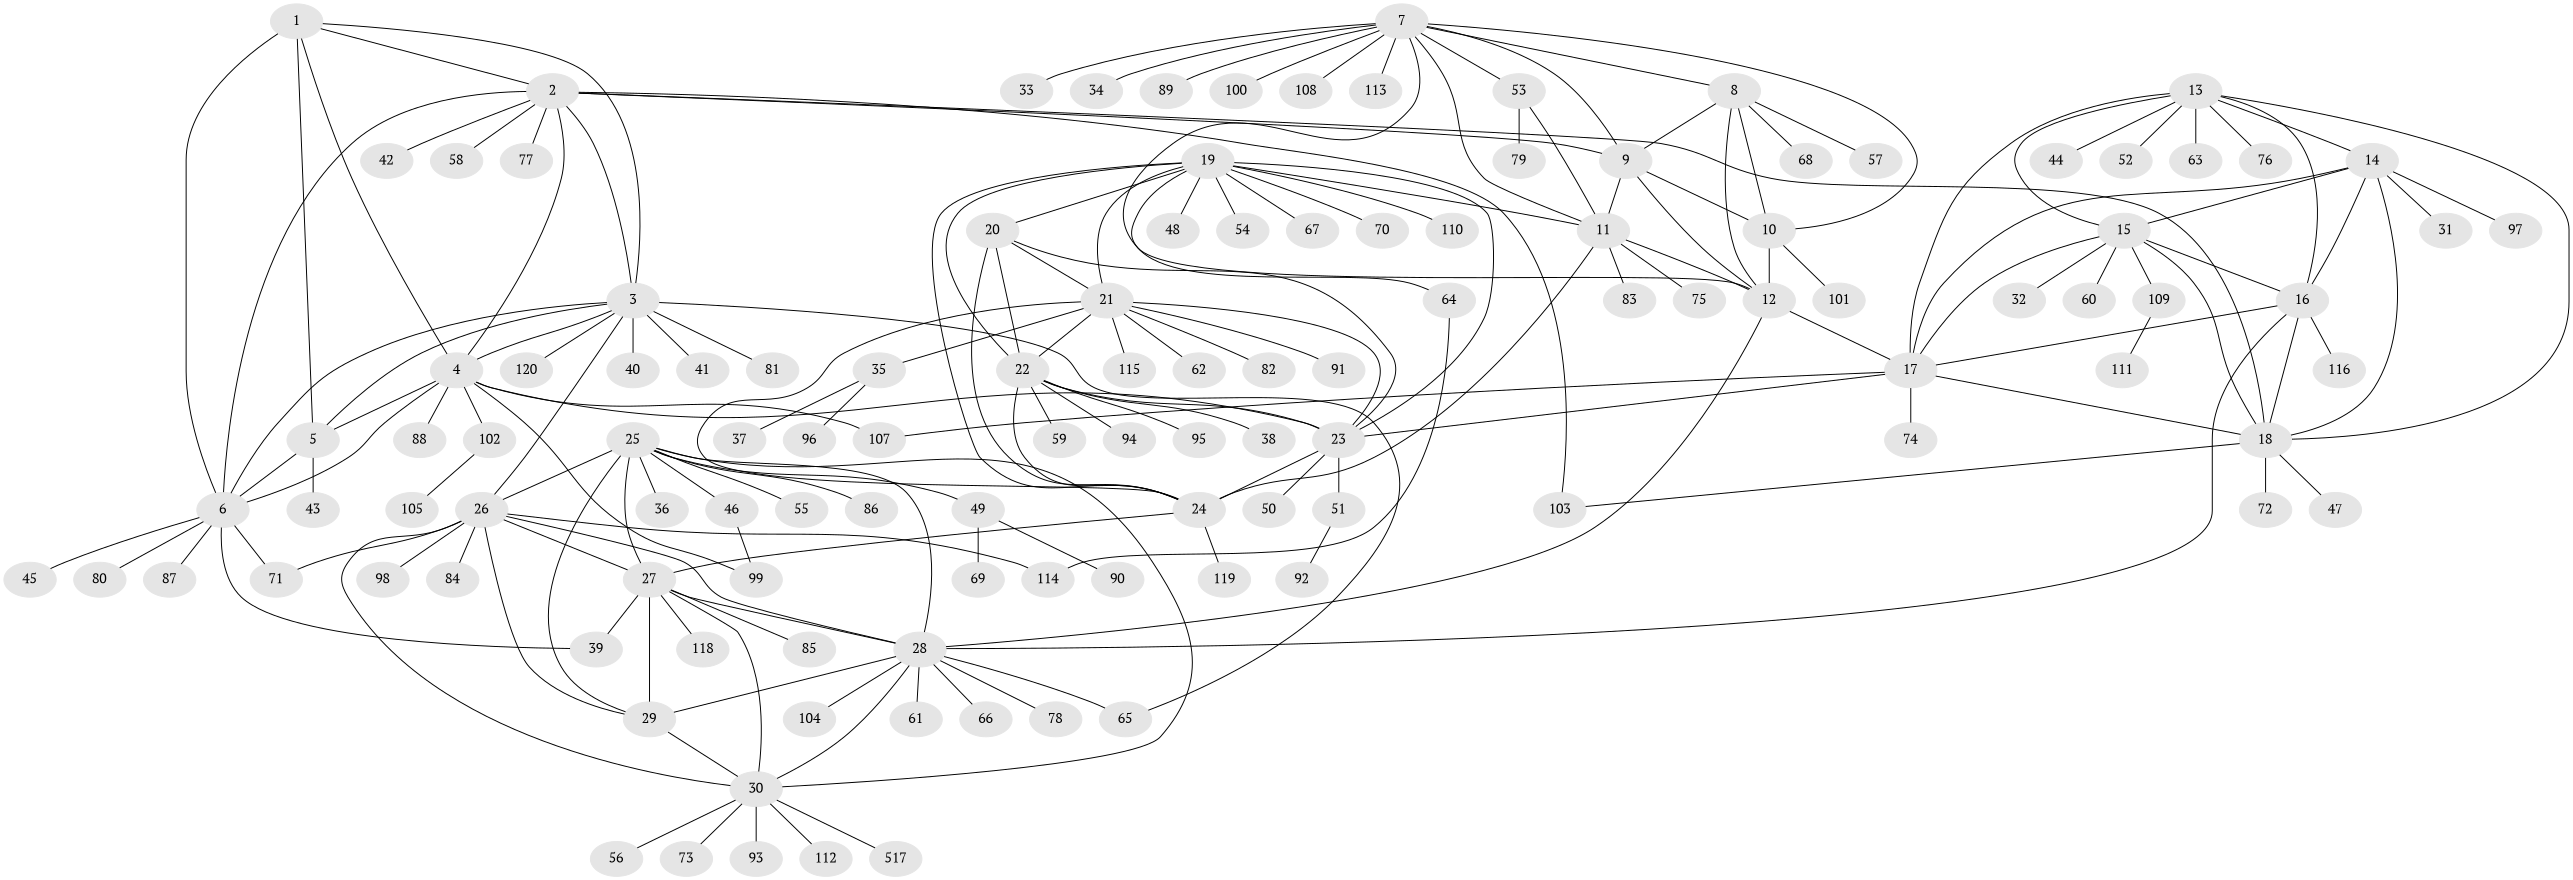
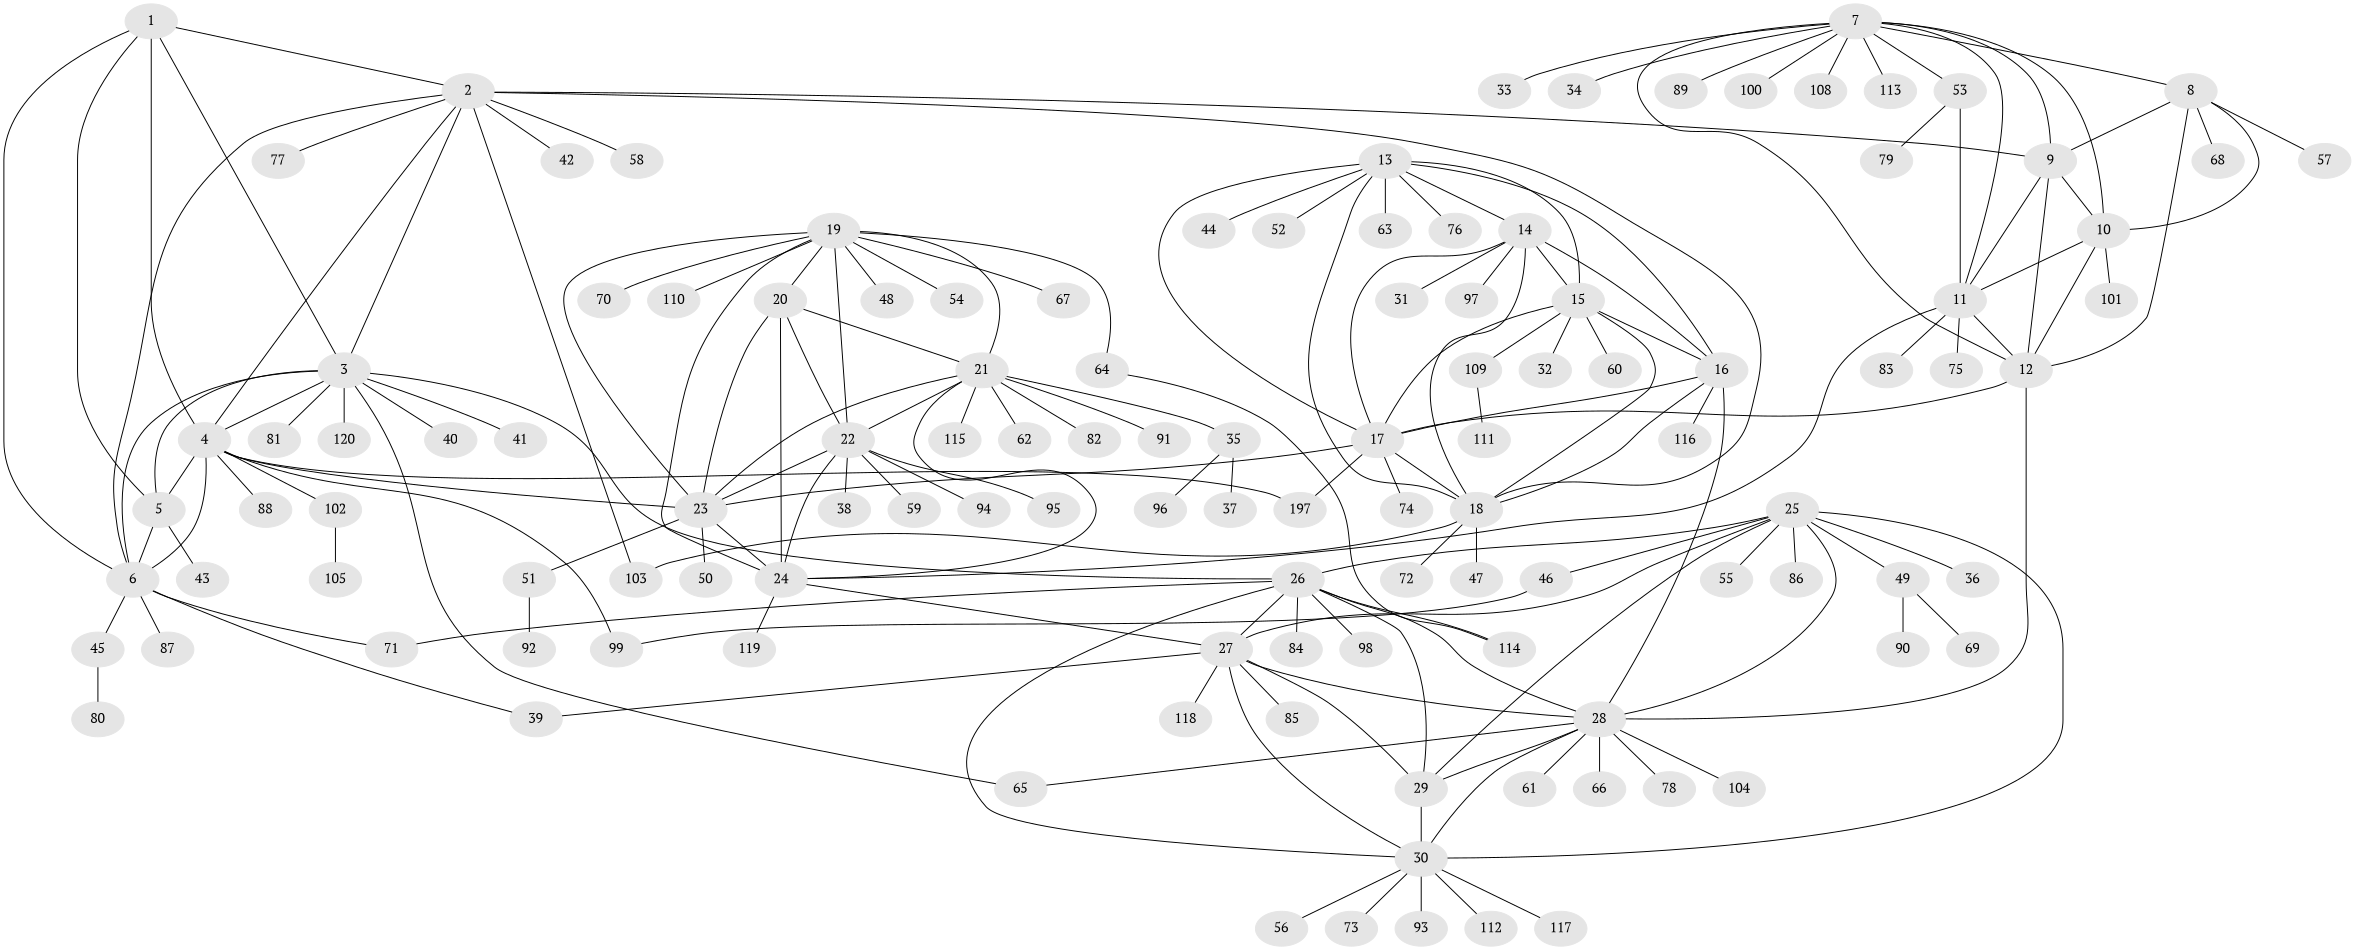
(1406, 194) -> (2032, 266)
(879, 440) -> (1300, 510)
(162, 545) -> (98, 685)
(896, 859) -> (1561, 929)
